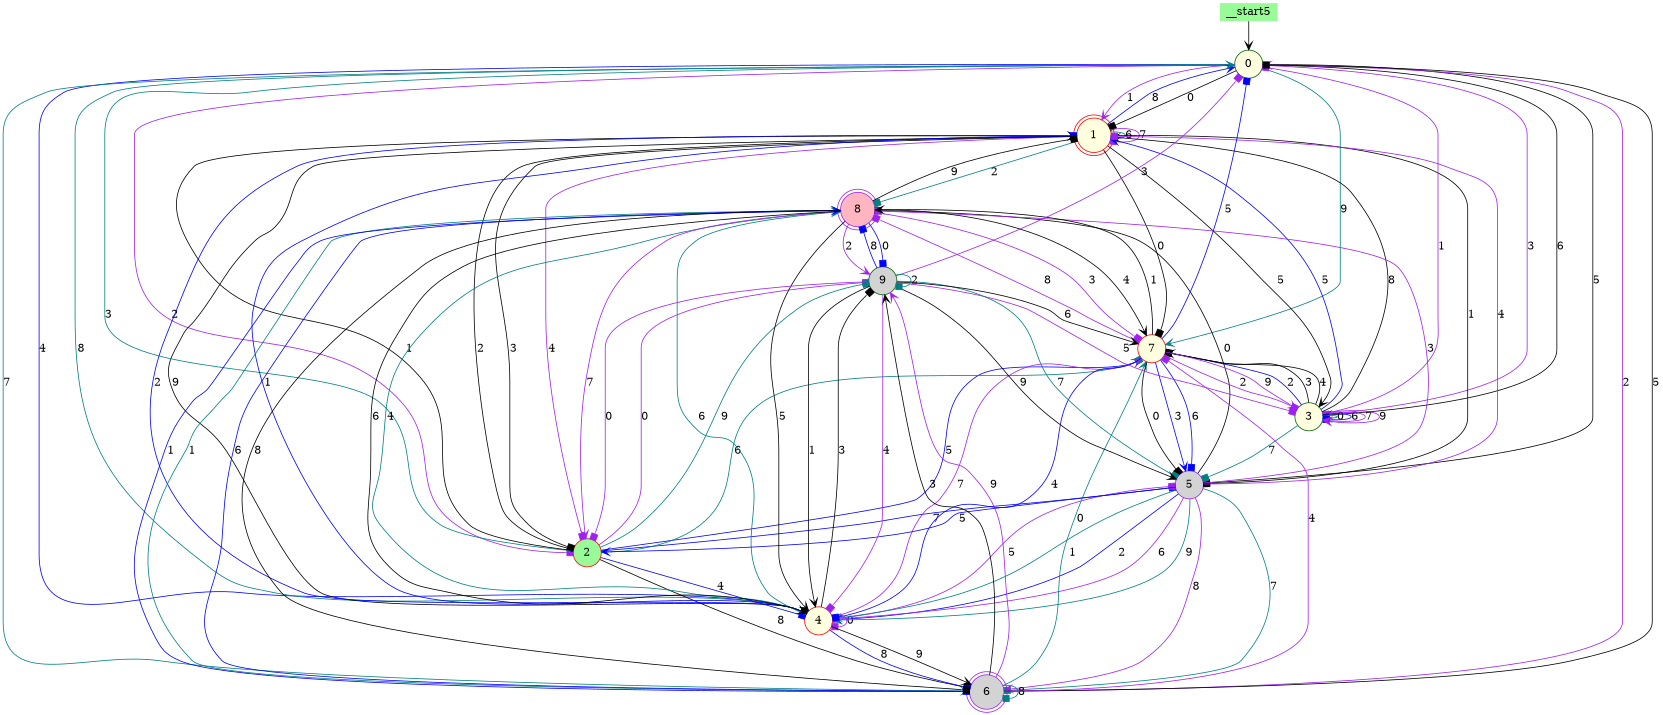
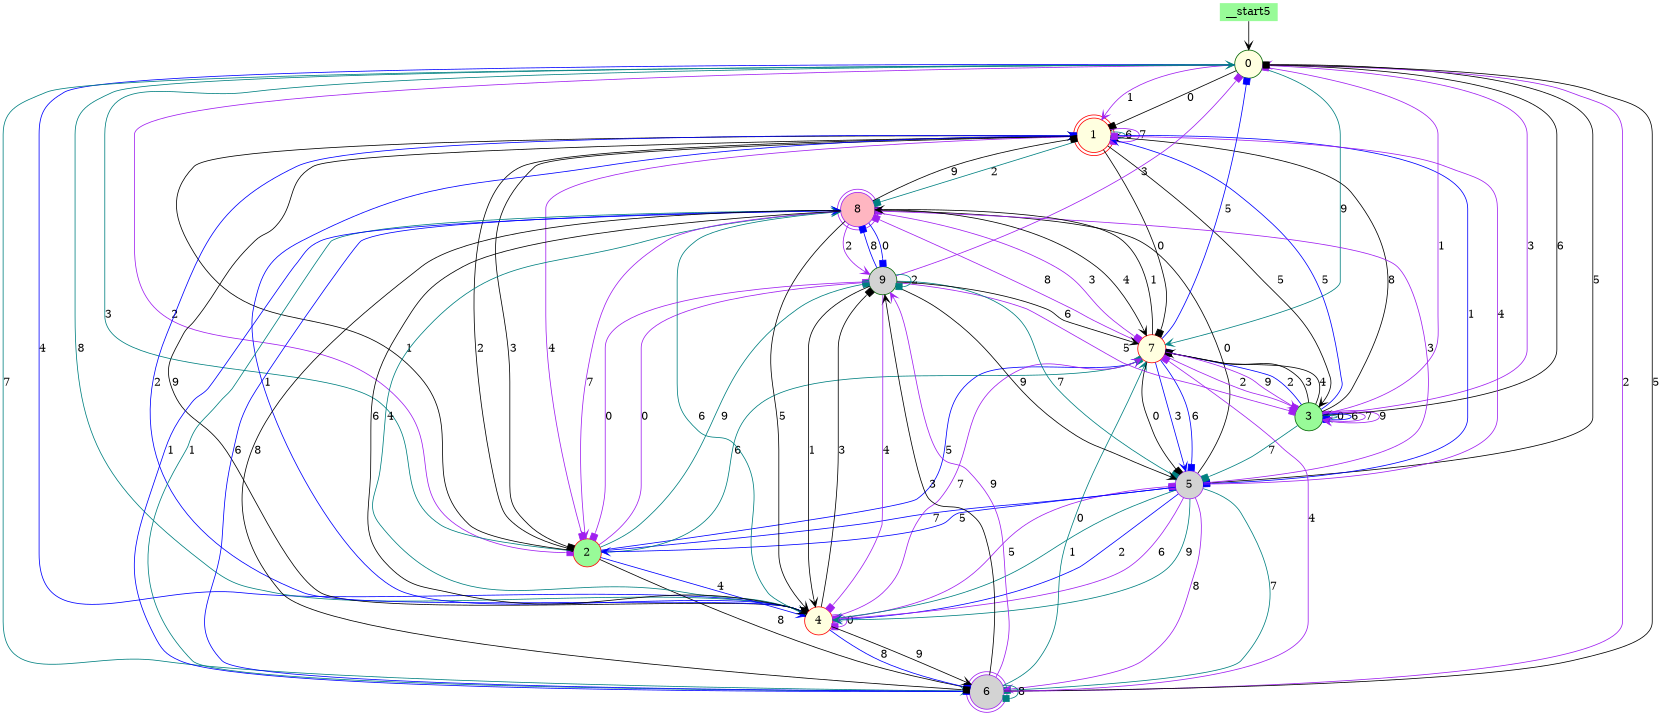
(1163, 87) -> none
(1468, 261) -> (1468, 261)
(1309, 417) -> (1309, 417)
(1034, 492) -> none
(699, 586) -> (699, 586)
